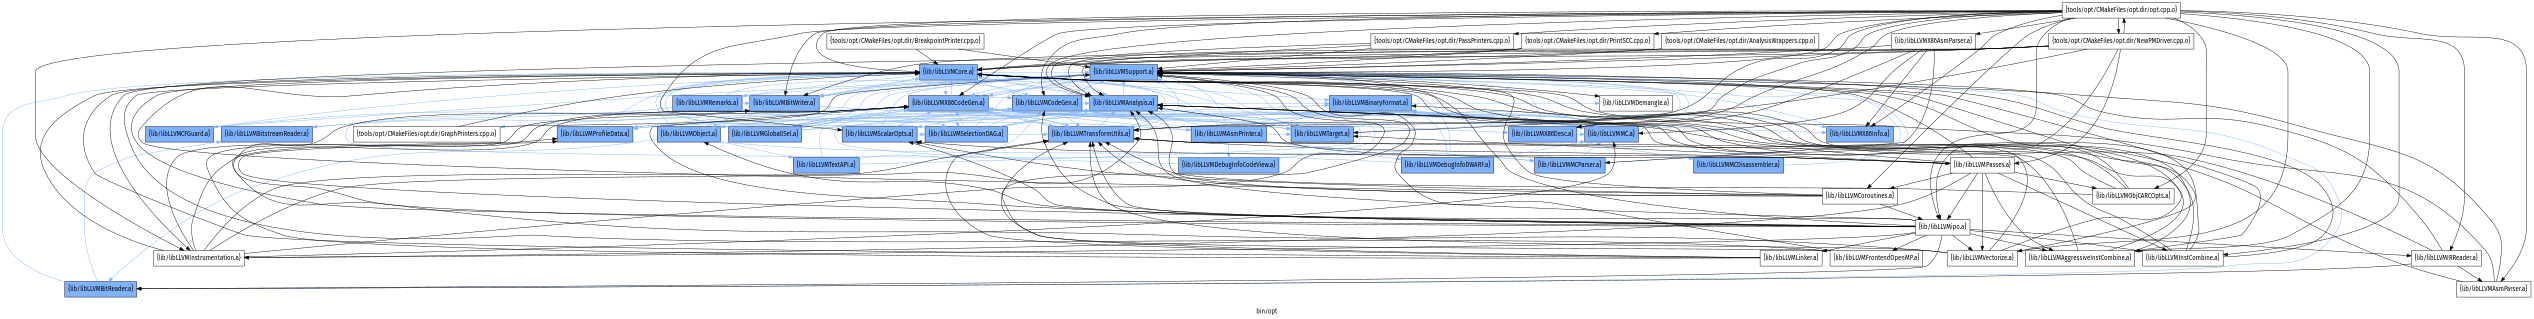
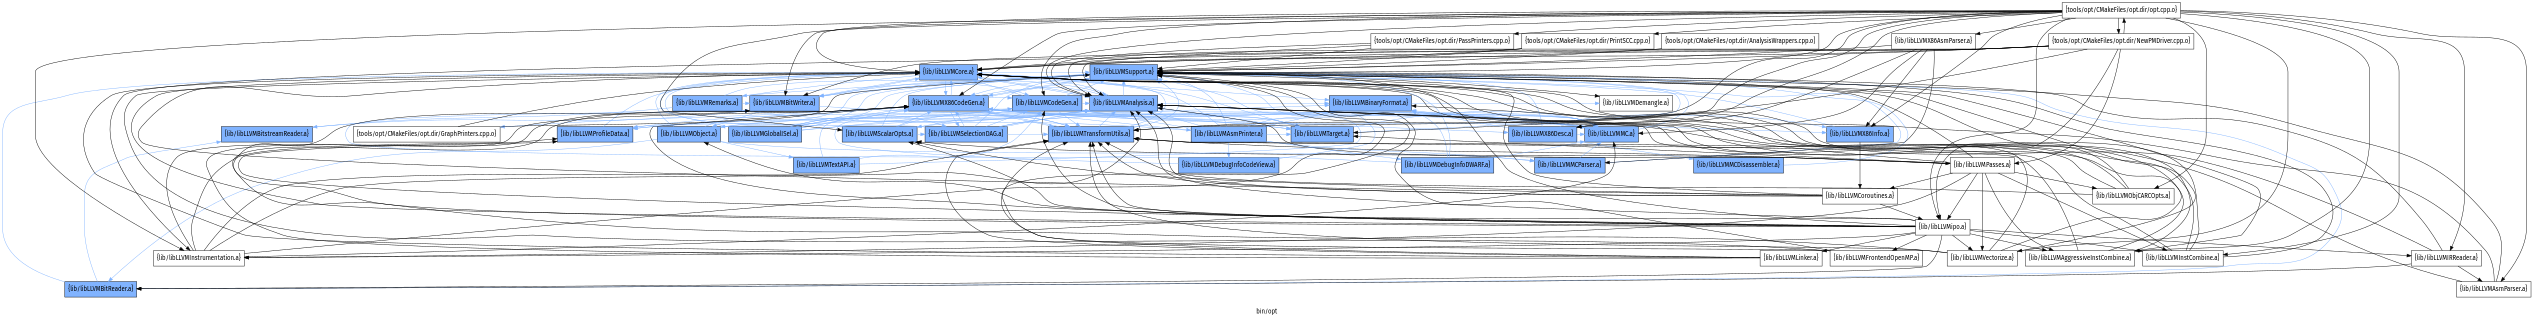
(905, 41) -> none
(380, 79) -> none
(1975, 83) -> (1860, 163)
none -> (1001, 119)
(180, 134) -> none
